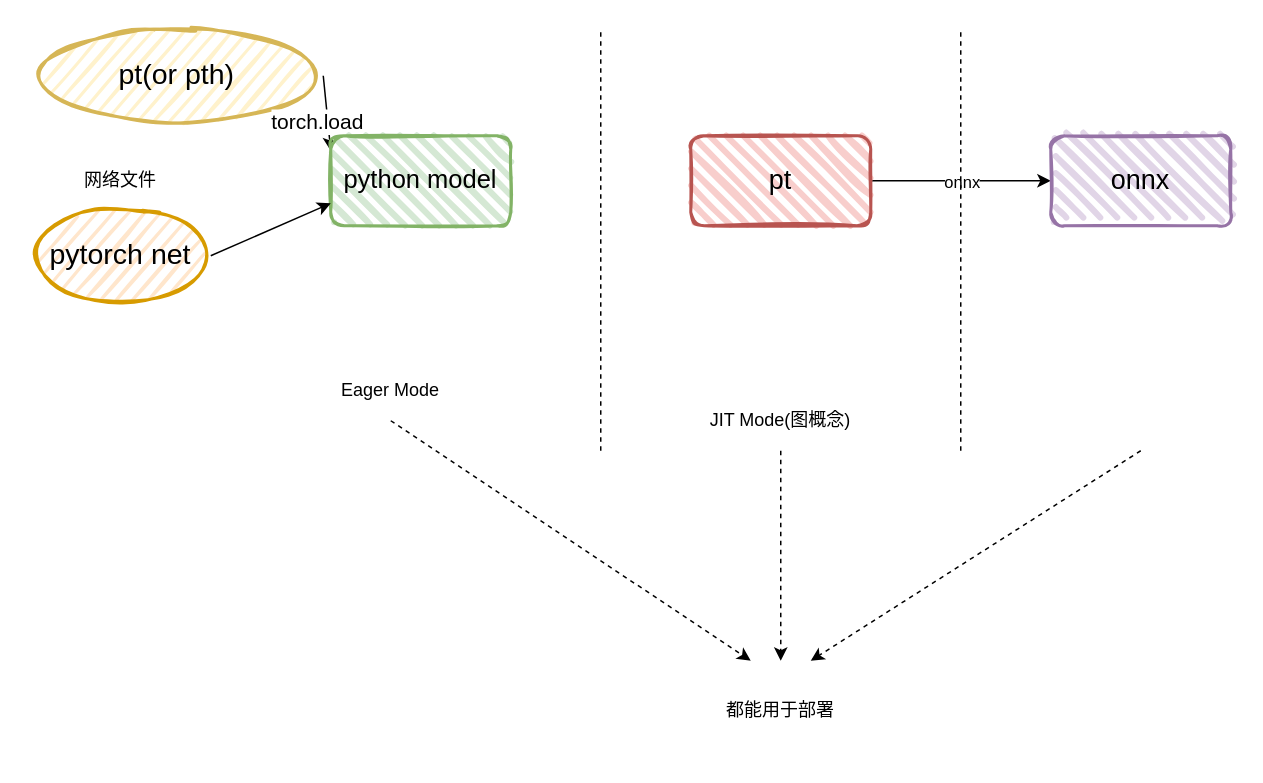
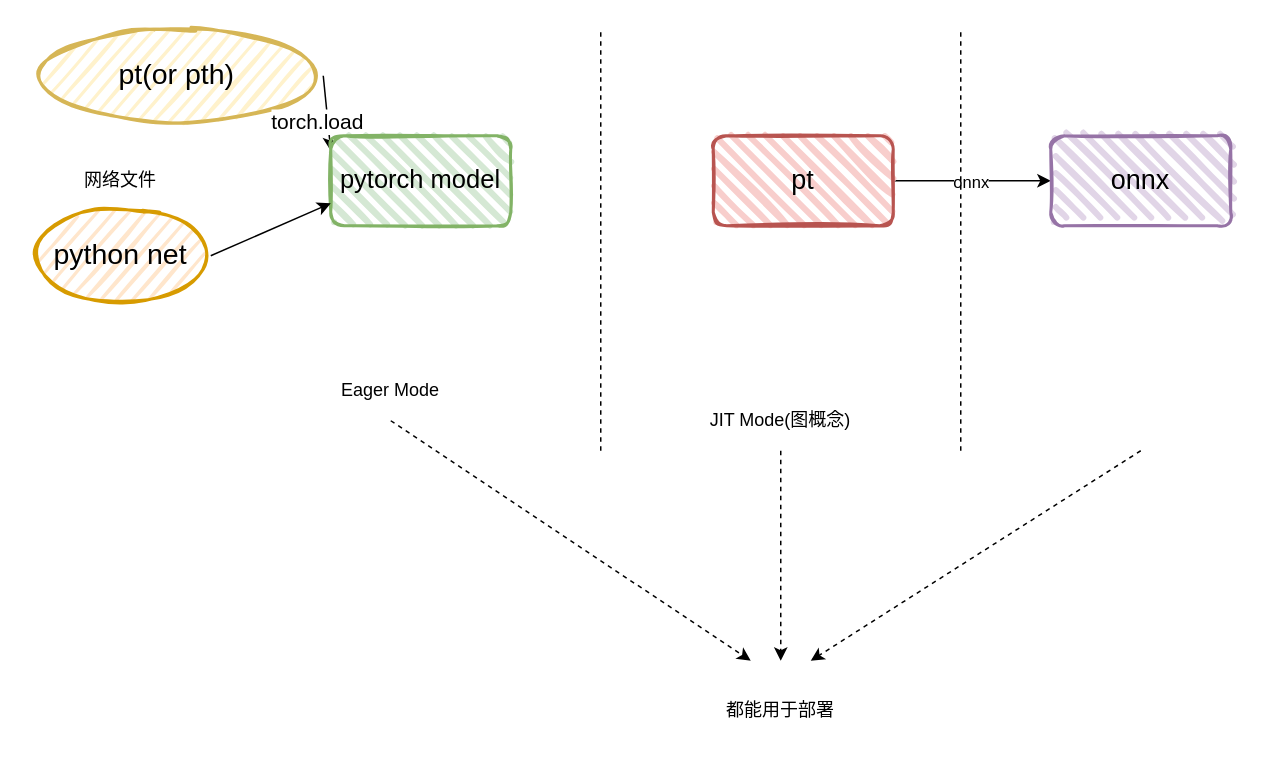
(421, 181) -> (421, 181)
(781, 181) -> (803, 181)
(121, 256) -> (121, 256)
